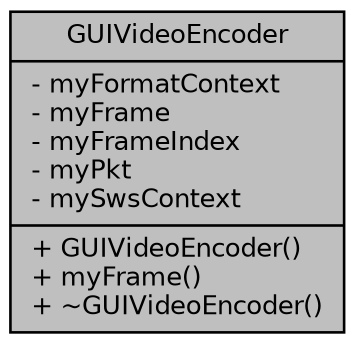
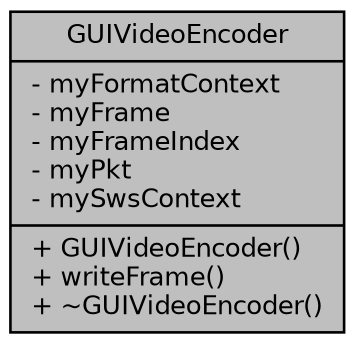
(117, 278) -> (129, 278)
